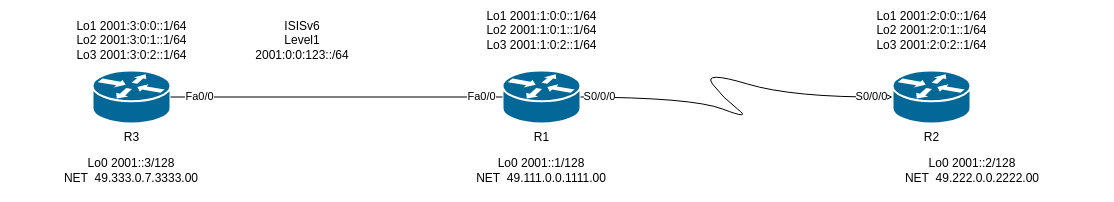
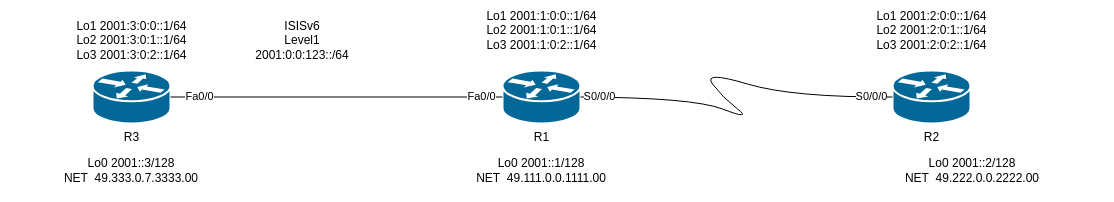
(813, 95) -> (887, 97)
